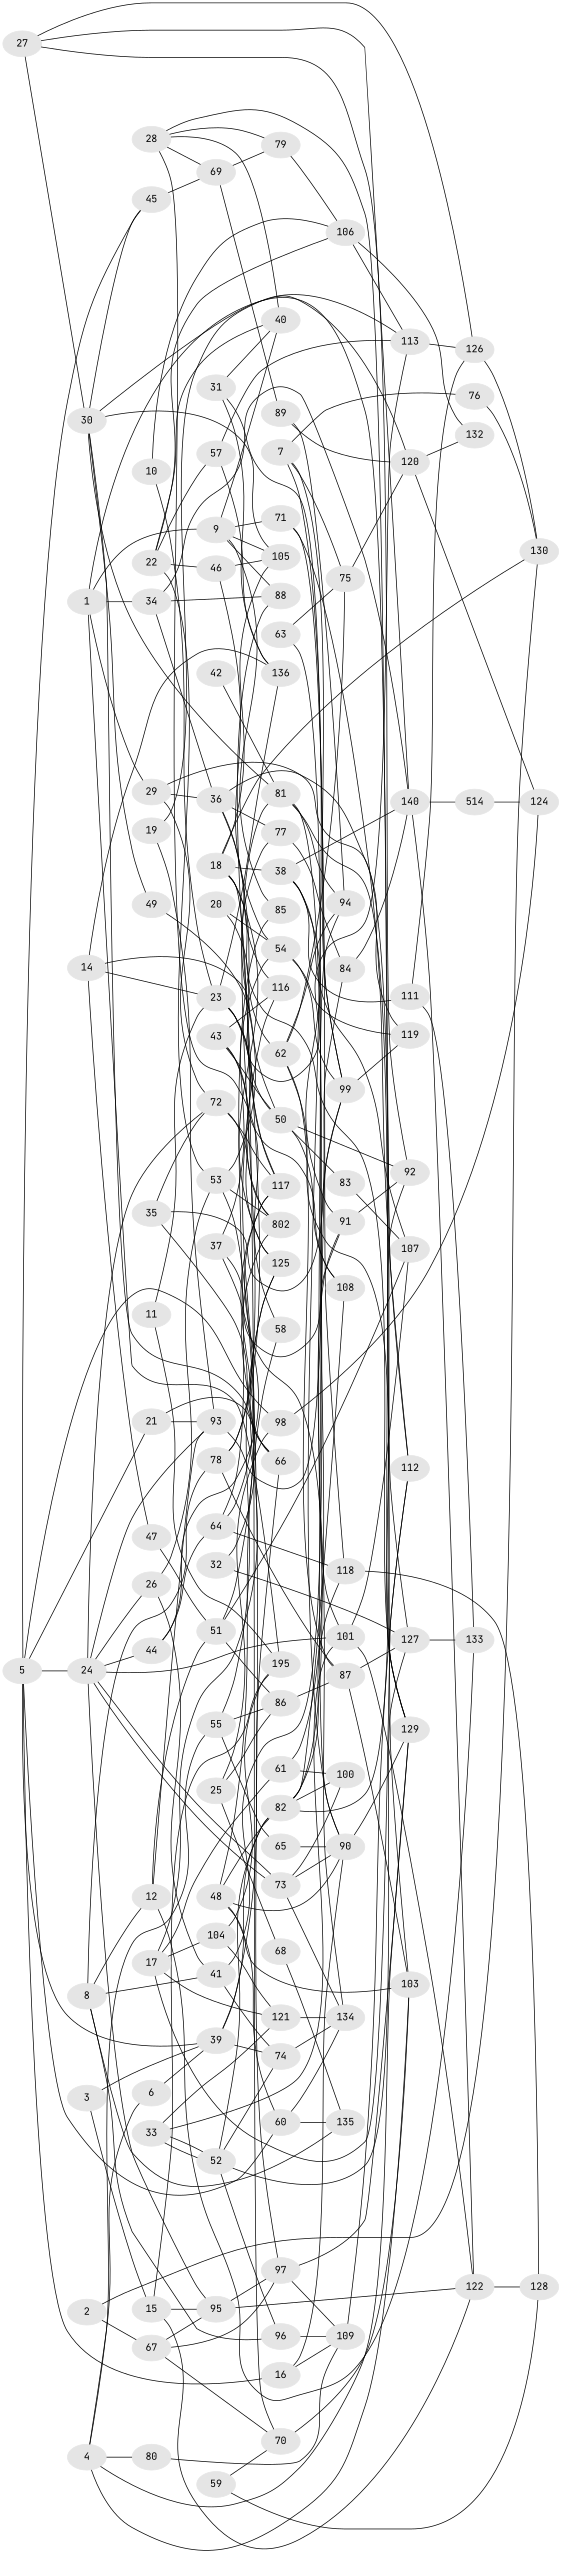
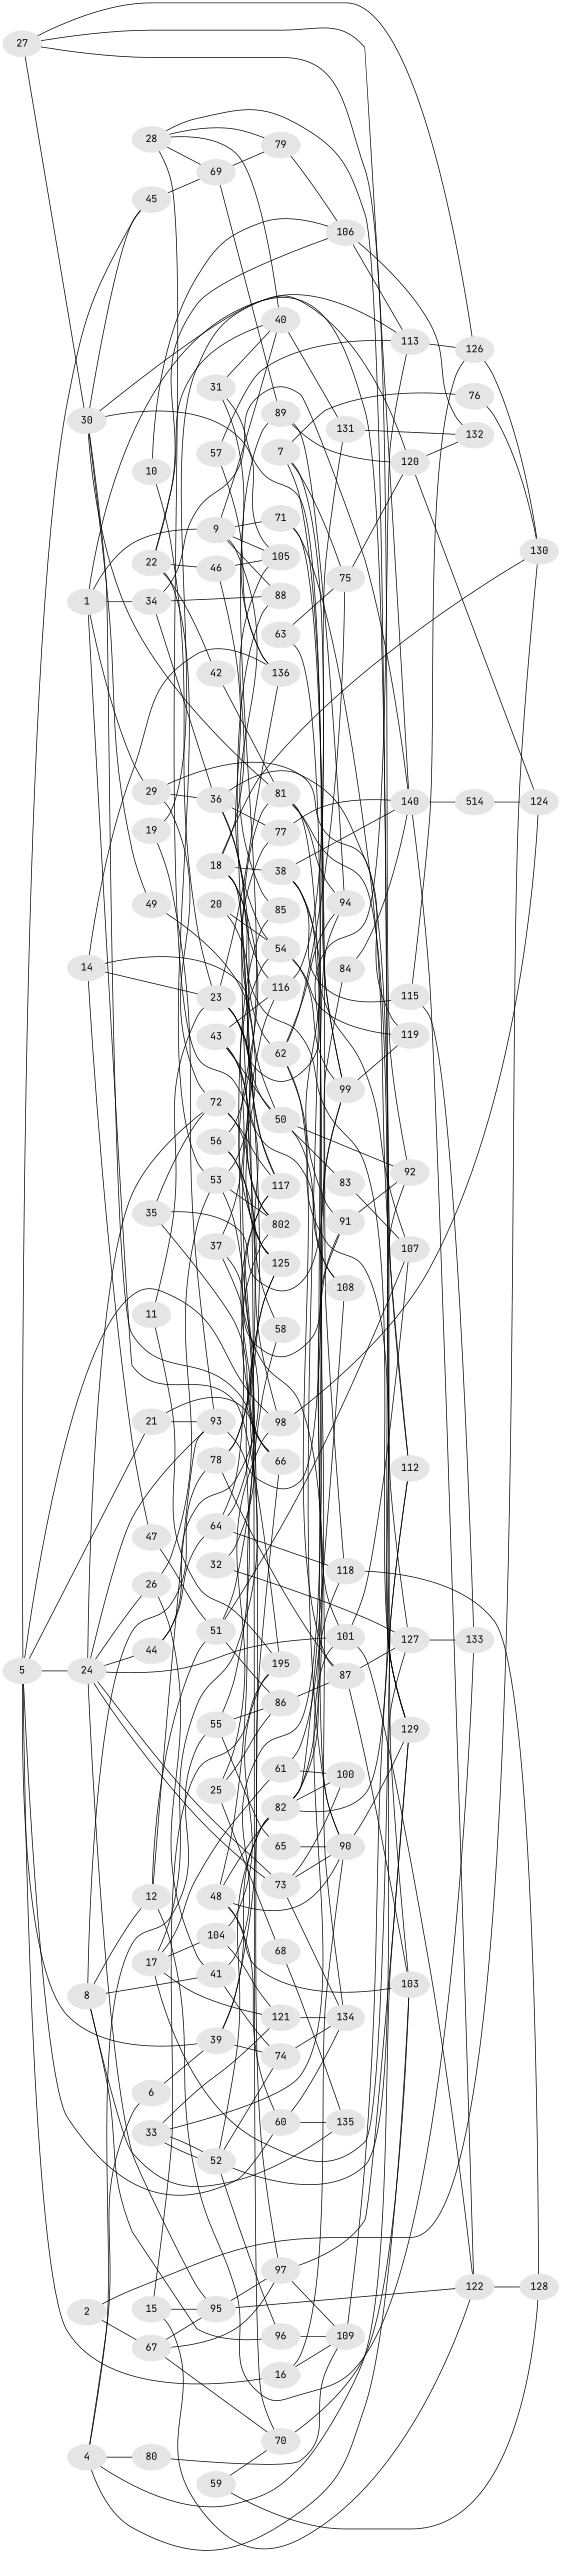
none -> (345, 429)
(187, 493) -> (190, 615)
(318, 899) -> (345, 802)
(410, 997) -> (410, 997)
none -> (216, 1142)
(87, 2098) -> none
